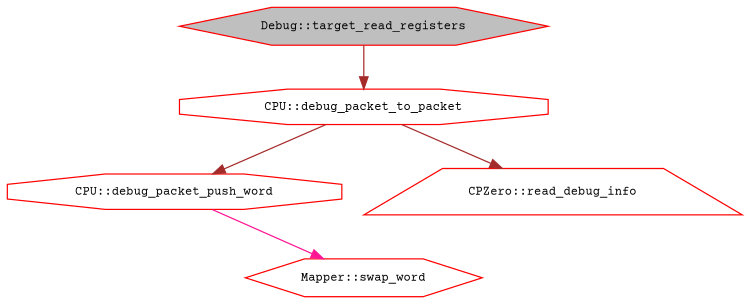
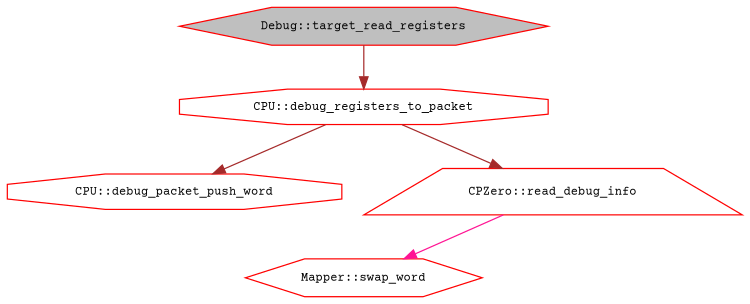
(364, 107) -> (364, 107)
(262, 232) -> (459, 234)
